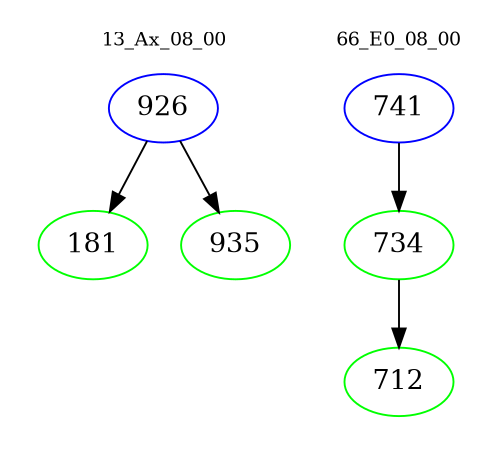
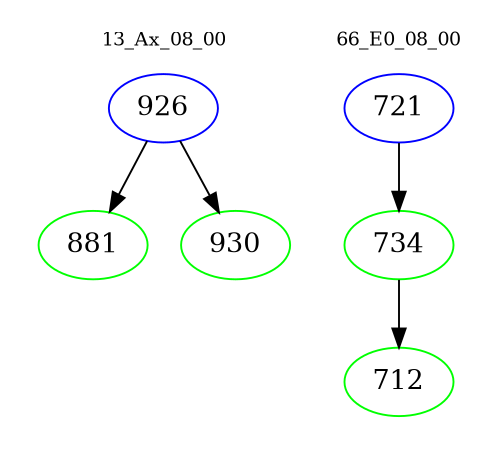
(399, 108) -> (399, 108)
(93, 245) -> (93, 245)
(236, 245) -> (236, 245)
